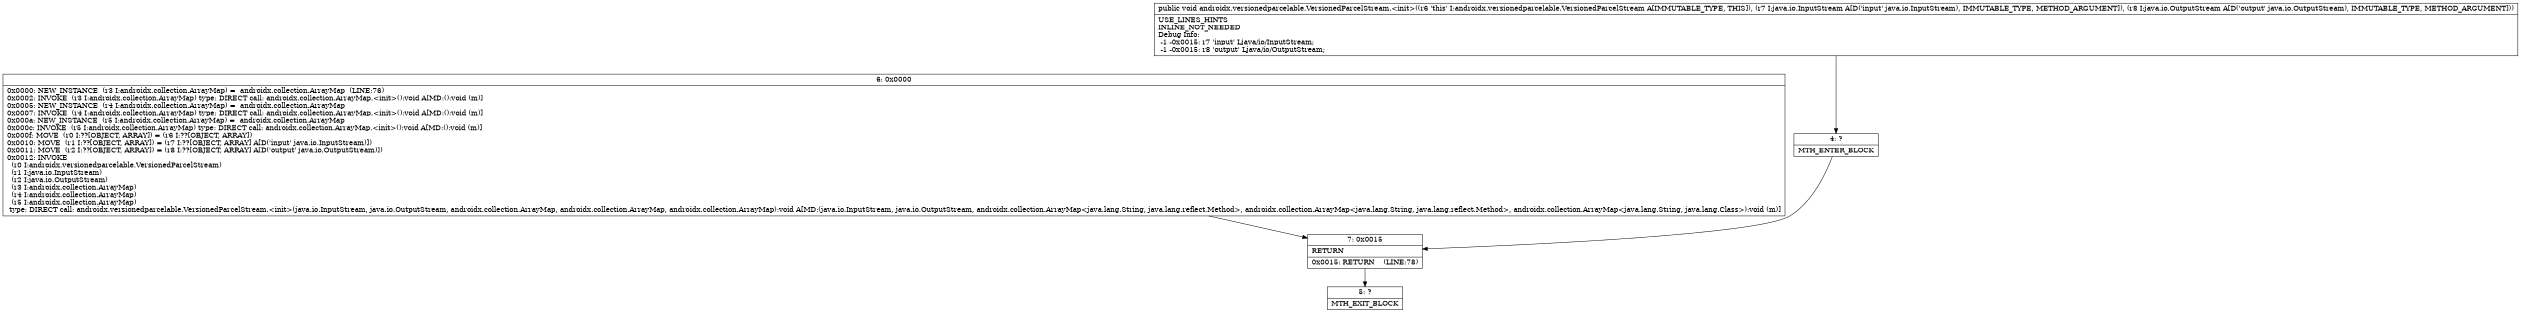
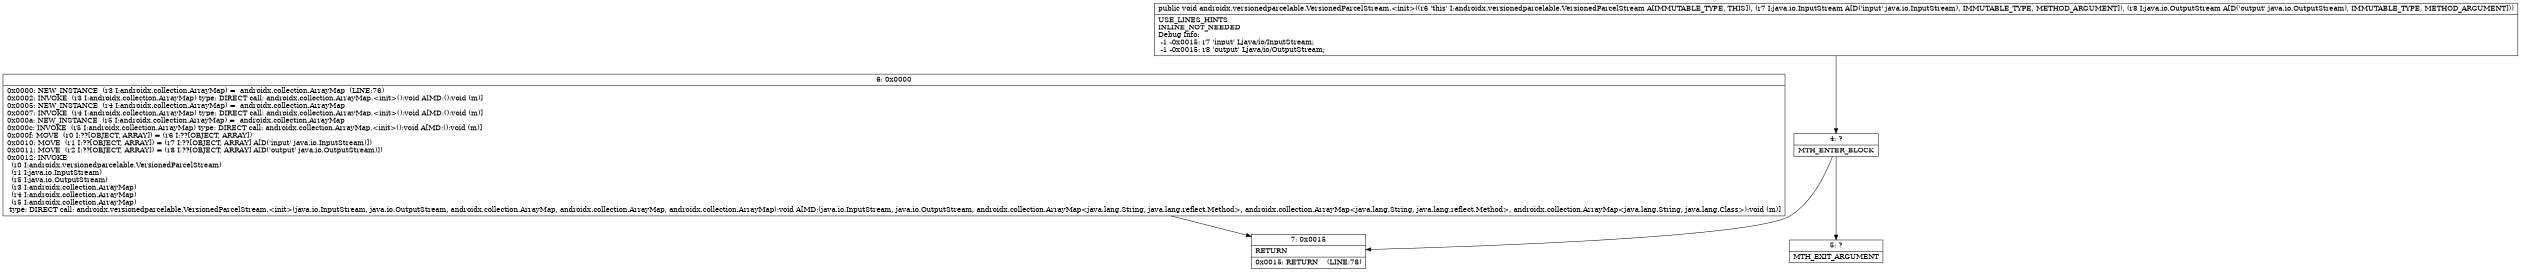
(58, 180) -> (58, 180)
(1365, 275) -> (1836, 196)
(1365, 304) -> (1836, 257)
